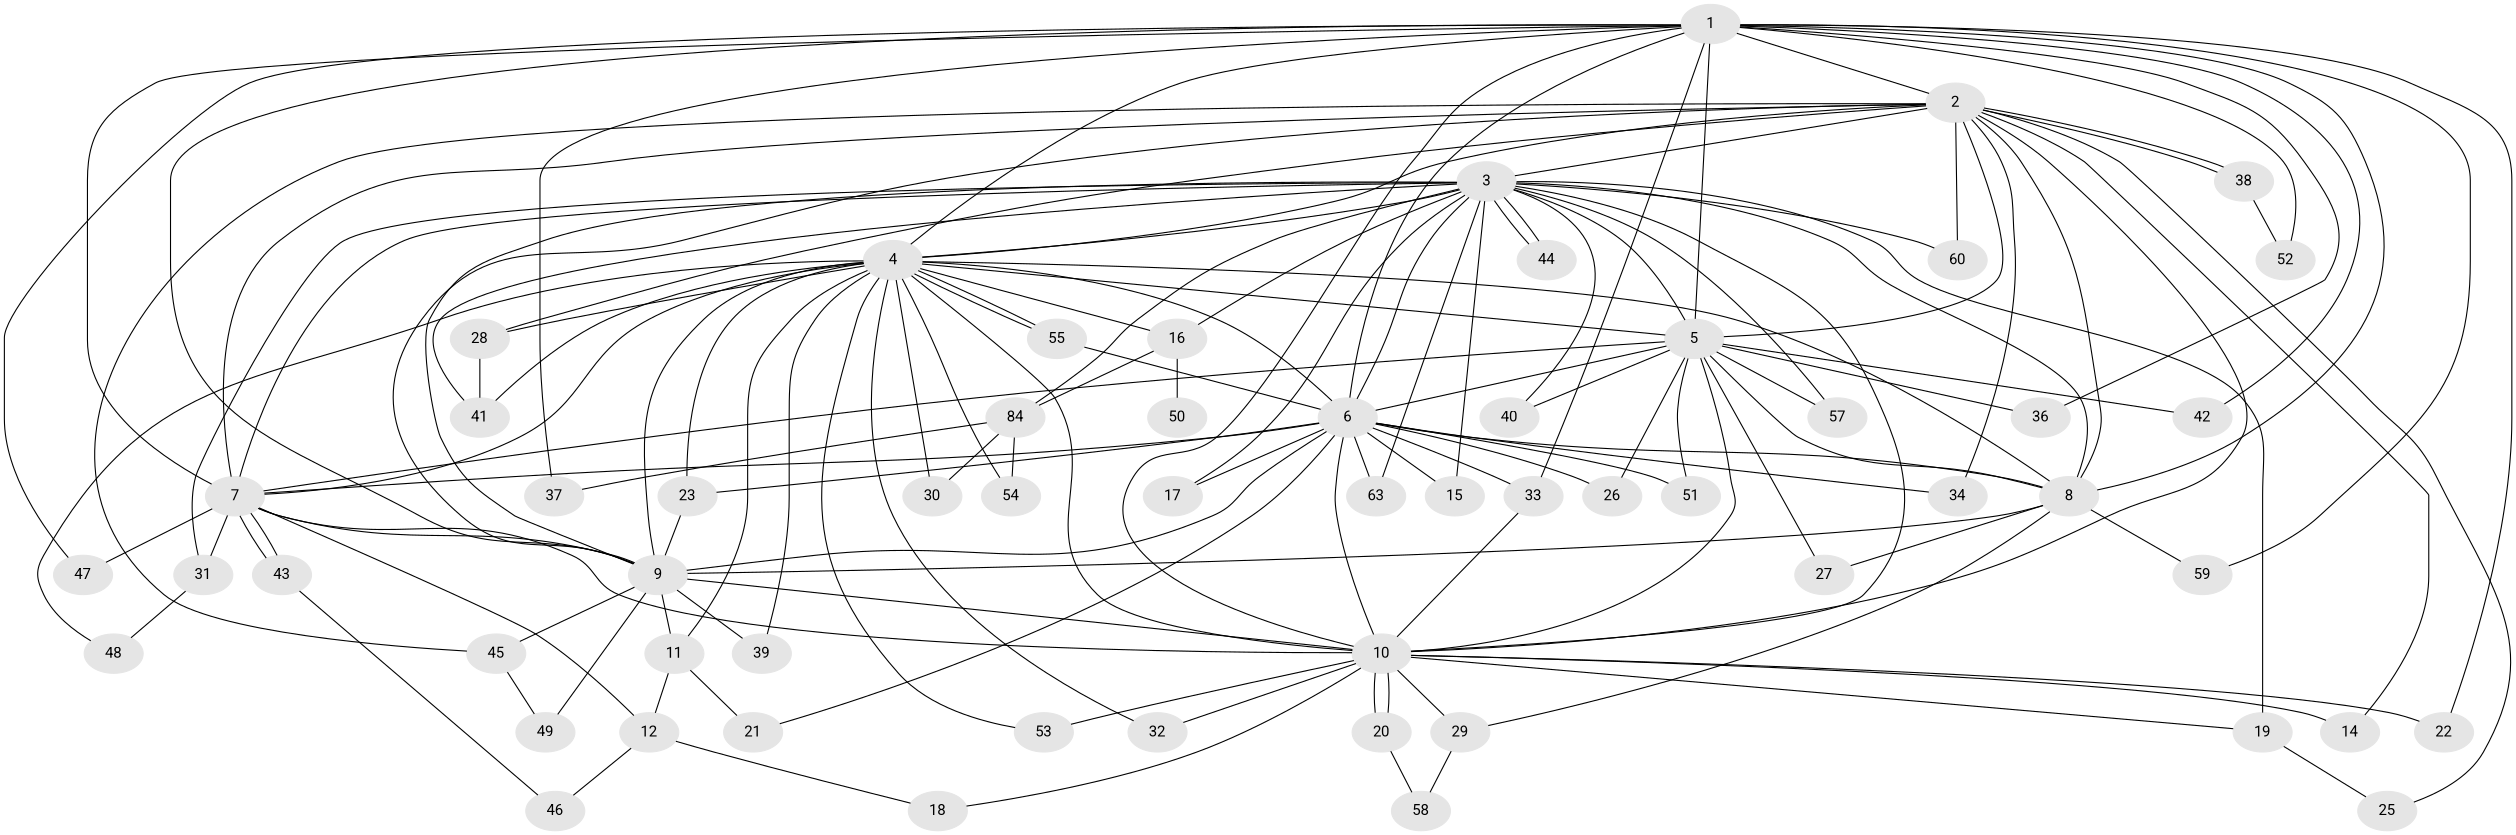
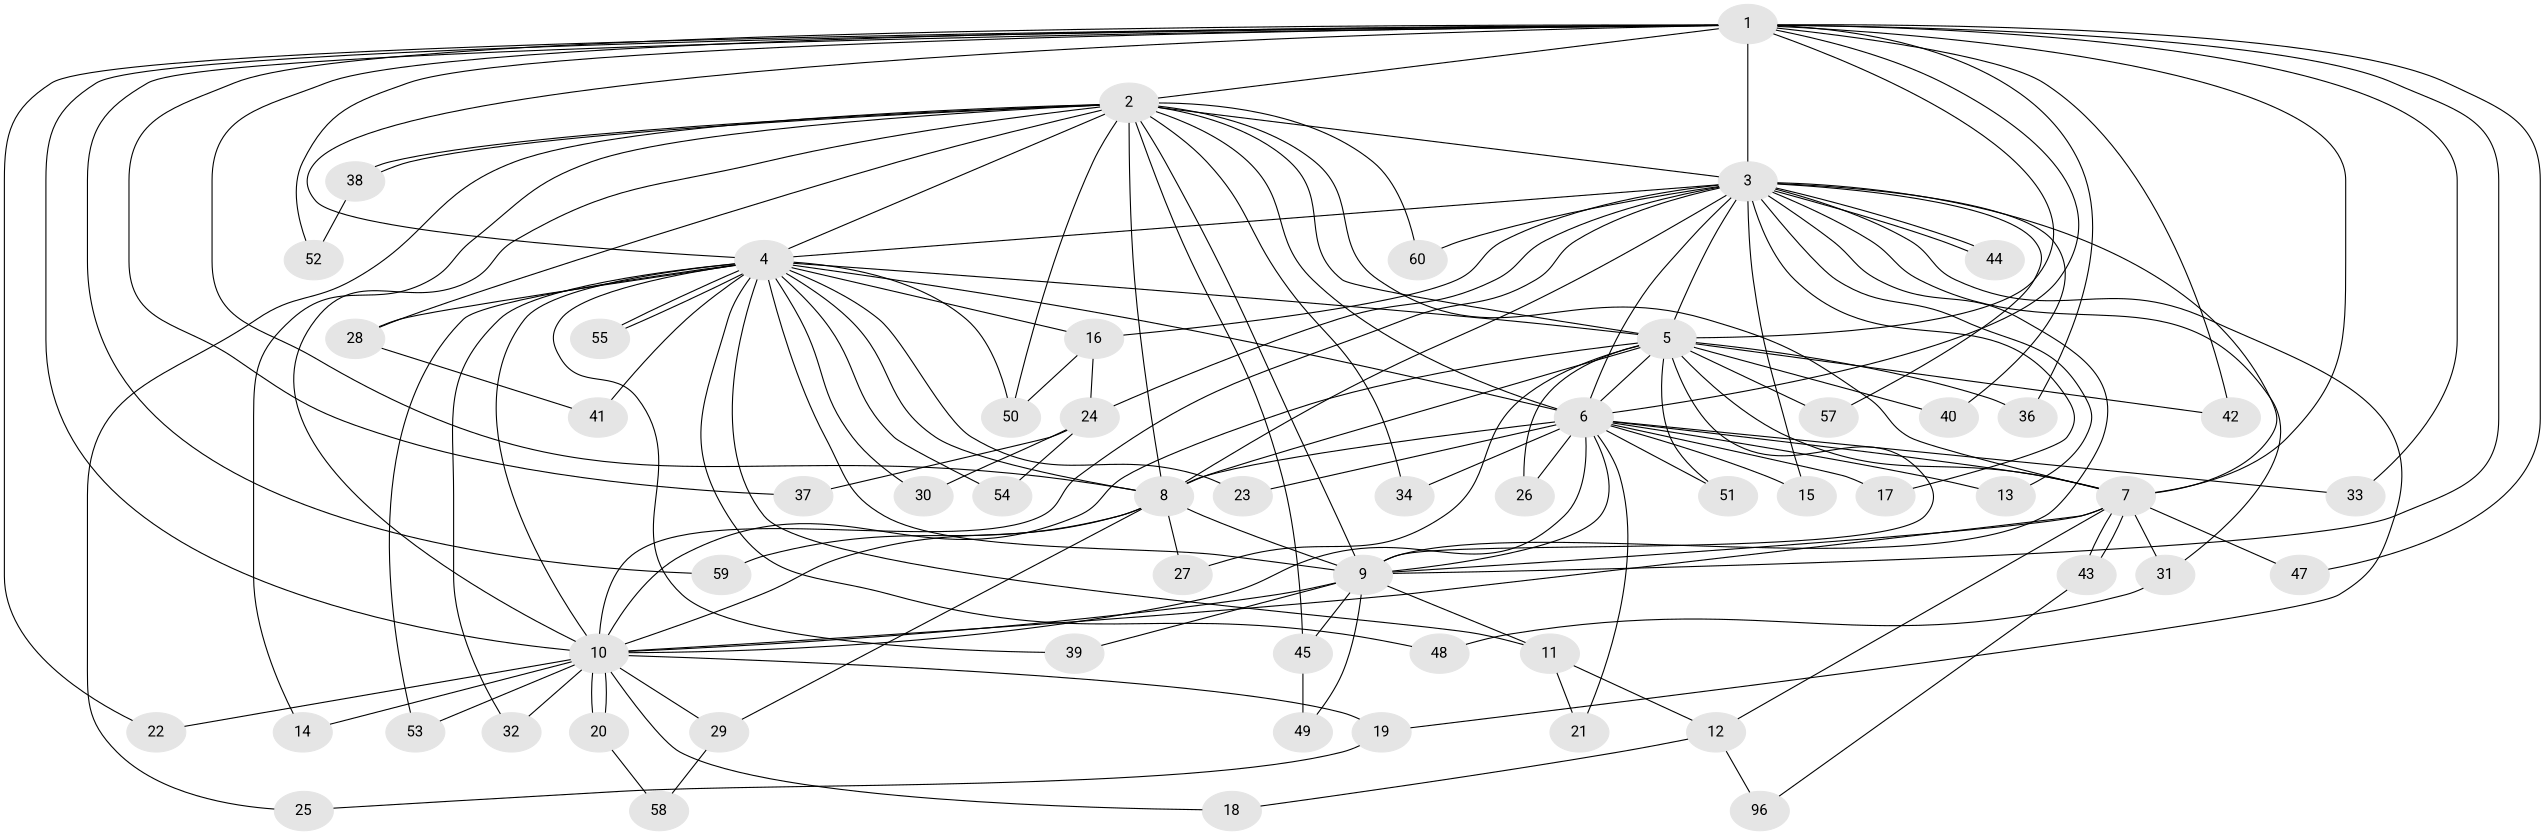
(870, 229) -> (1748, 103)
none -> (1056, 256)
(1220, 383) -> (1327, 292)
(572, 394) -> (961, 316)
(1015, 418) -> (1090, 418)
(1376, 496) -> (2006, 496)
(673, 535) -> (1899, 527)
(1458, 575) -> (876, 549)
(555, 811) -> (1760, 811)
